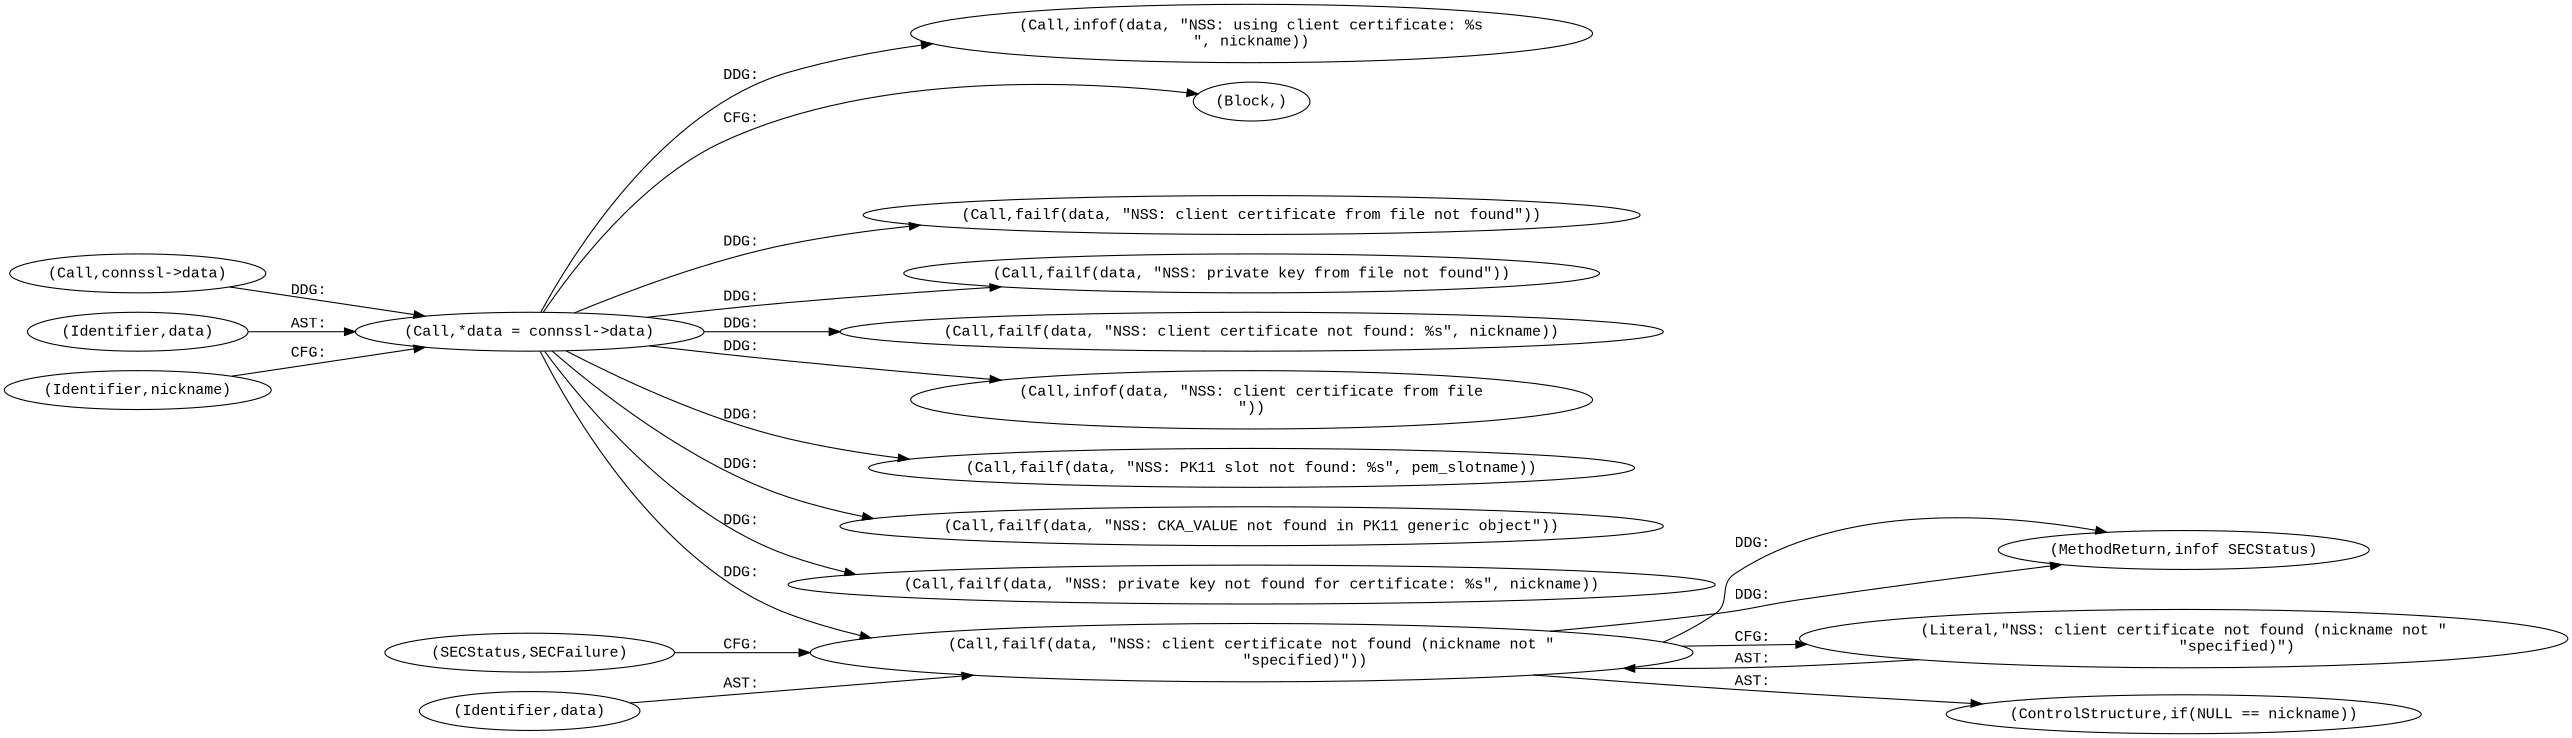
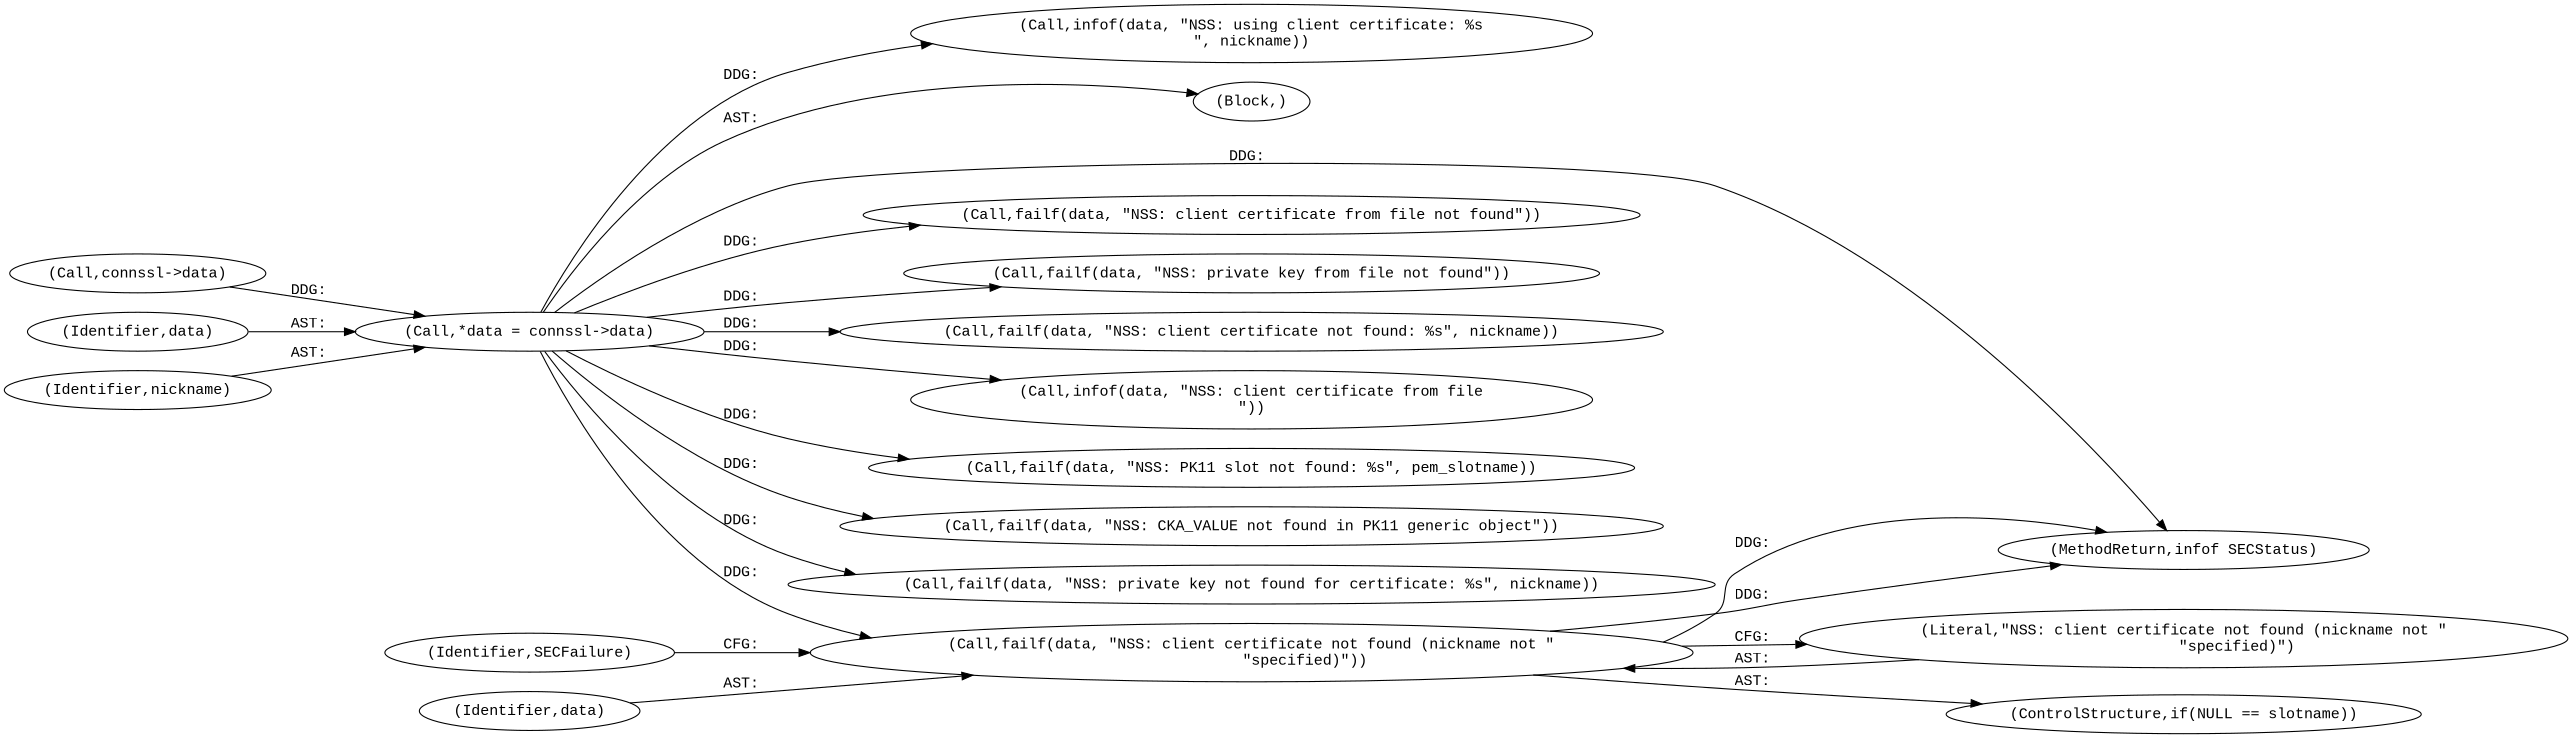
(746, 118) -> (746, 118)
none -> (1400, 164)
(313, 353) -> (313, 353)
(530, 653) -> (530, 653)
(2184, 714) -> (2184, 714)
